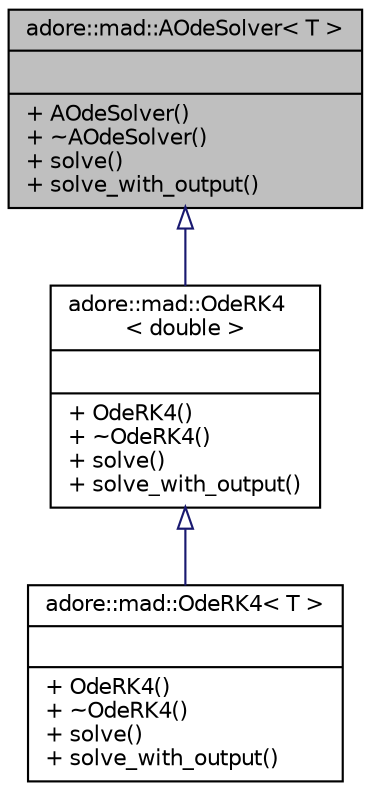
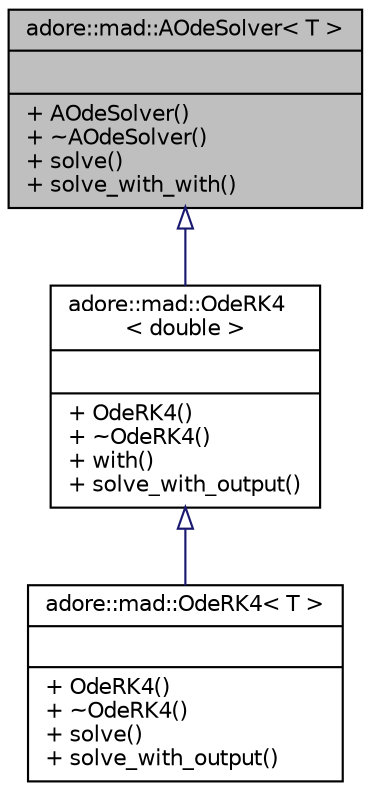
(143, 185) -> (131, 185)
(117, 461) -> (111, 461)
